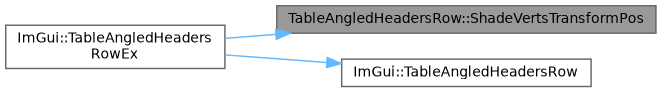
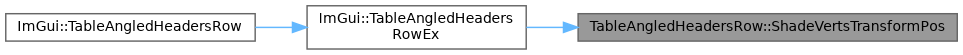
(276, 59) -> (274, 27)
